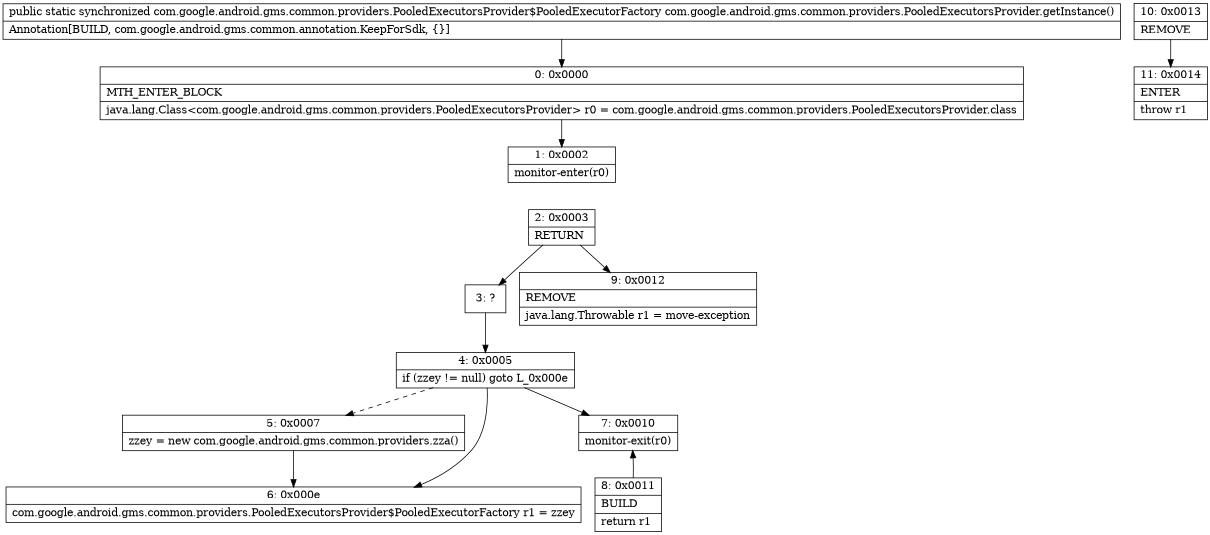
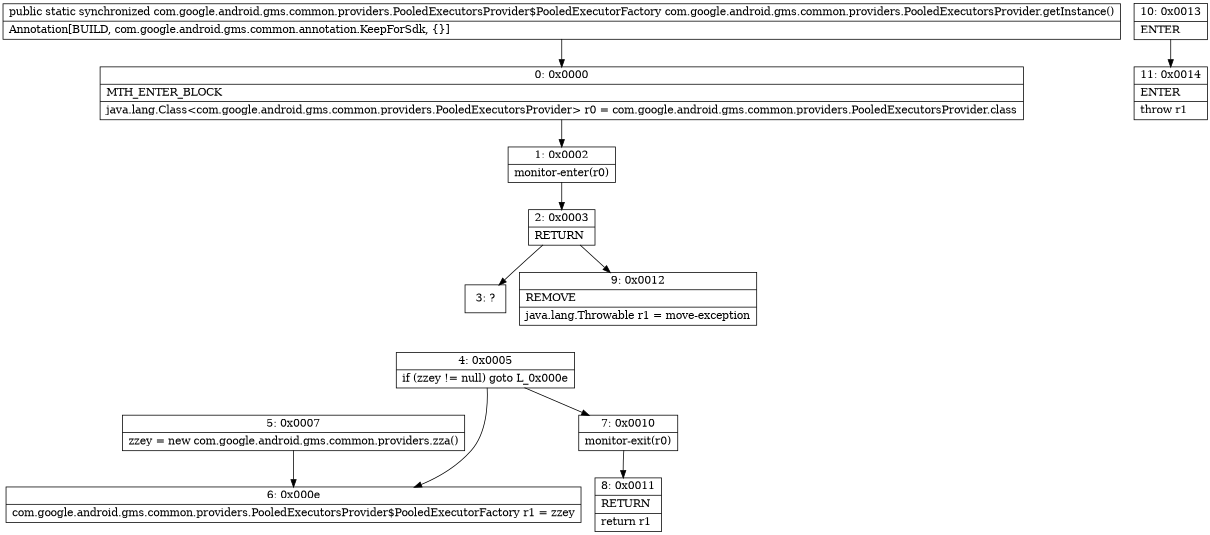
(1165, 30) -> (1160, 30)
none -> (562, 192)
(485, 329) -> none
(393, 400) -> none
(633, 468) -> (623, 460)
(620, 504) -> (626, 504)
